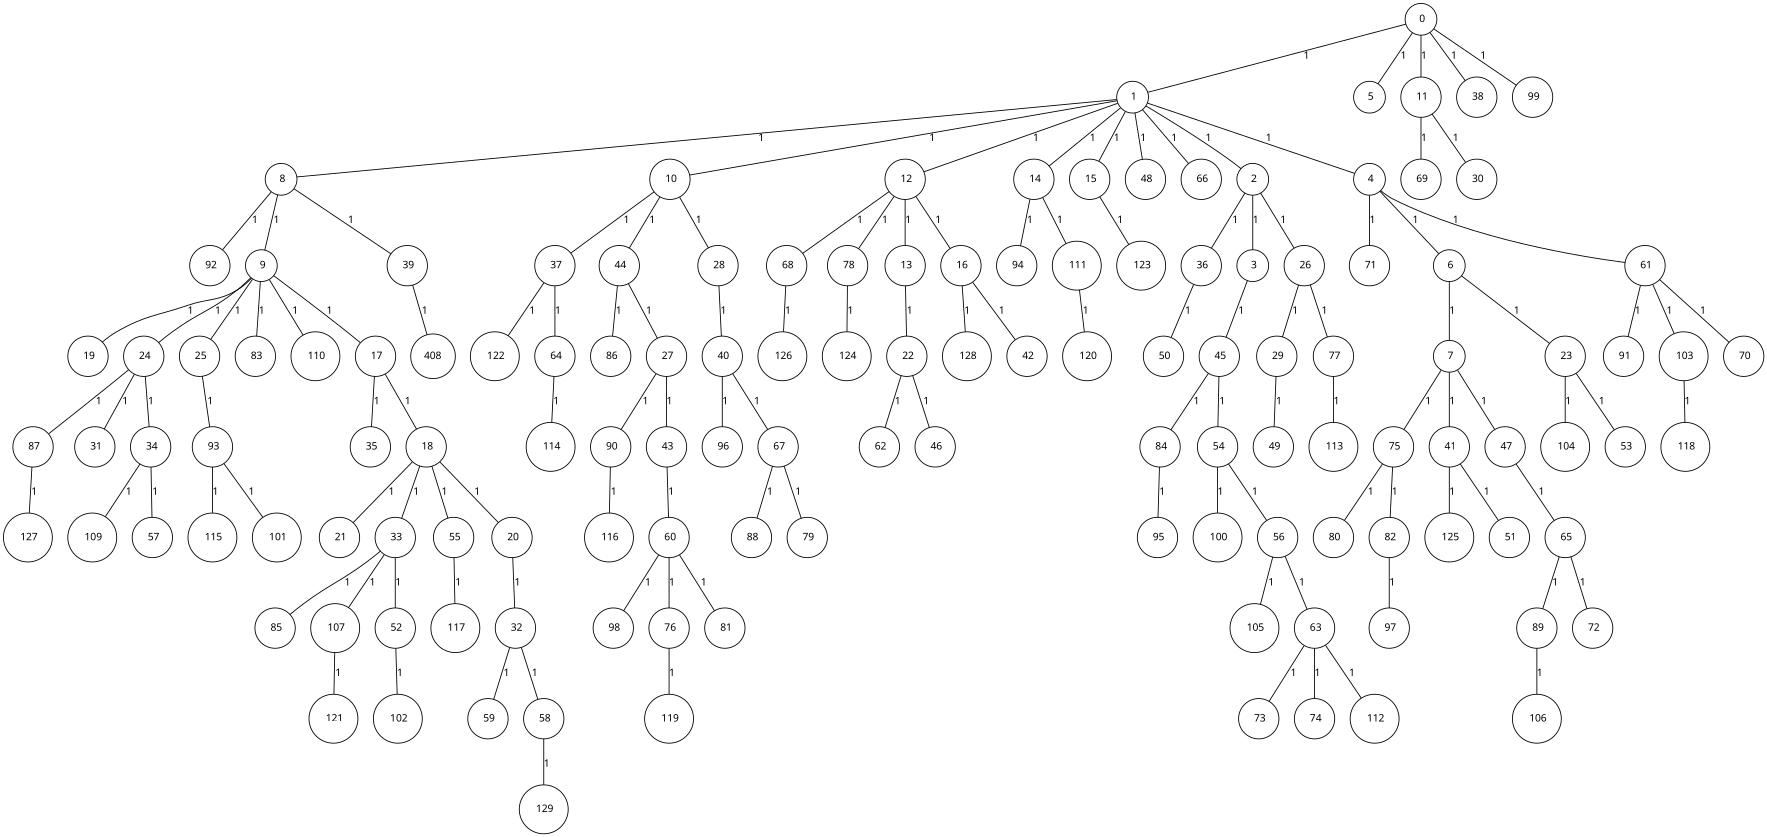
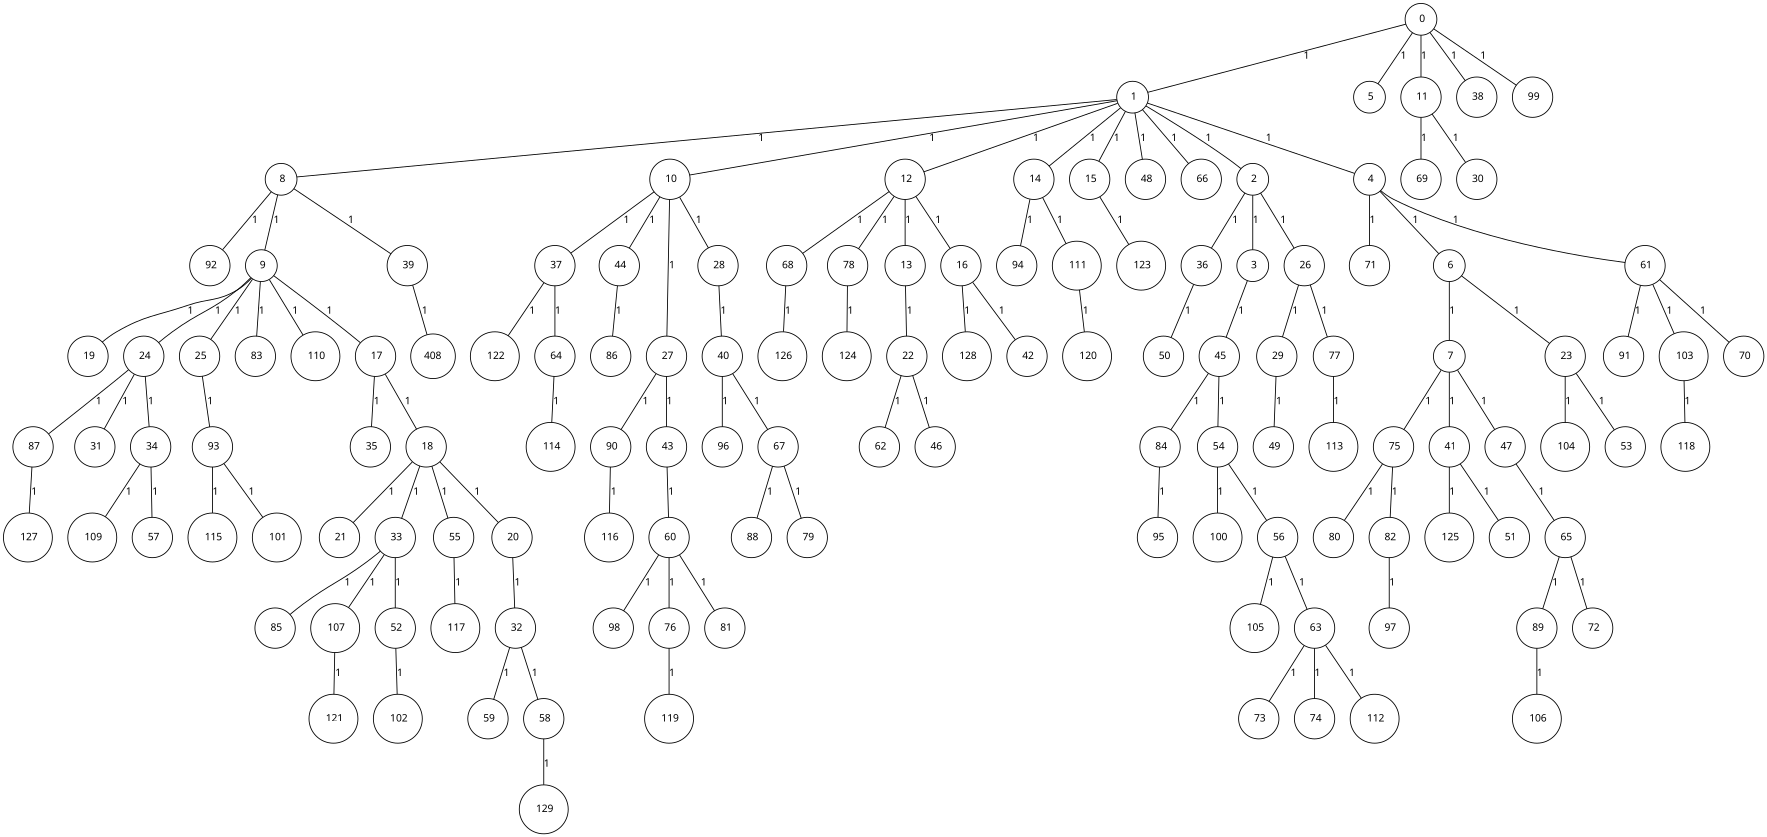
(643, 311) -> (668, 268)
